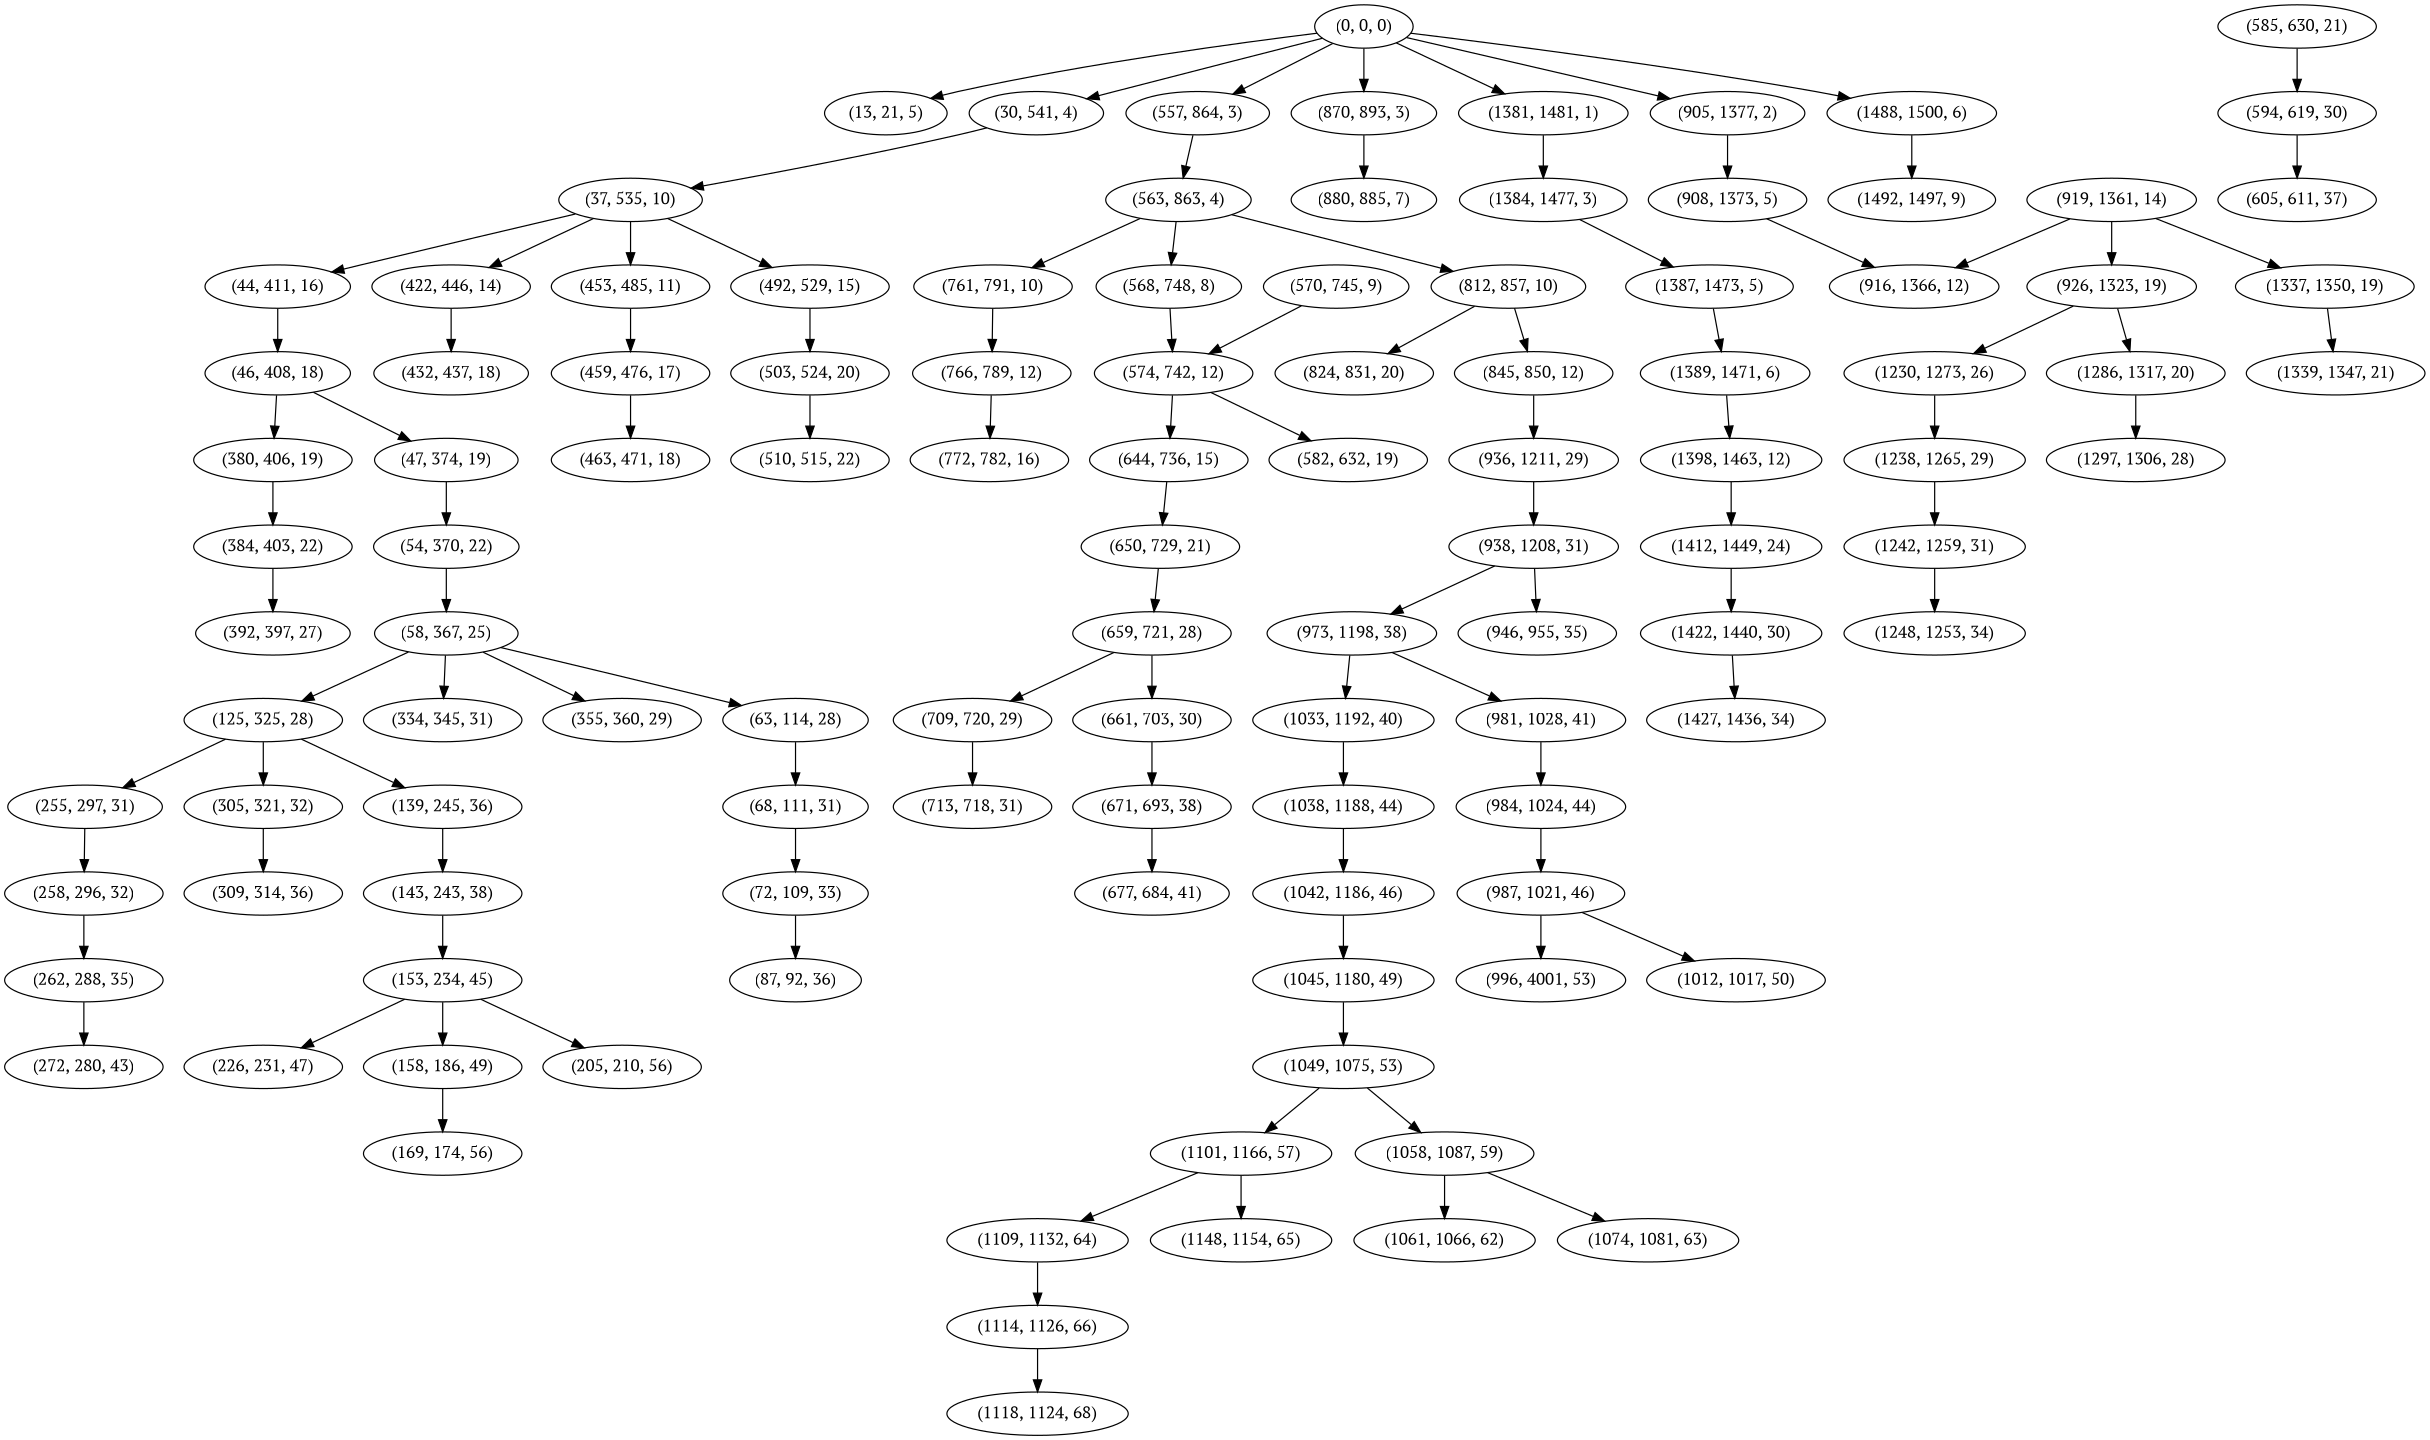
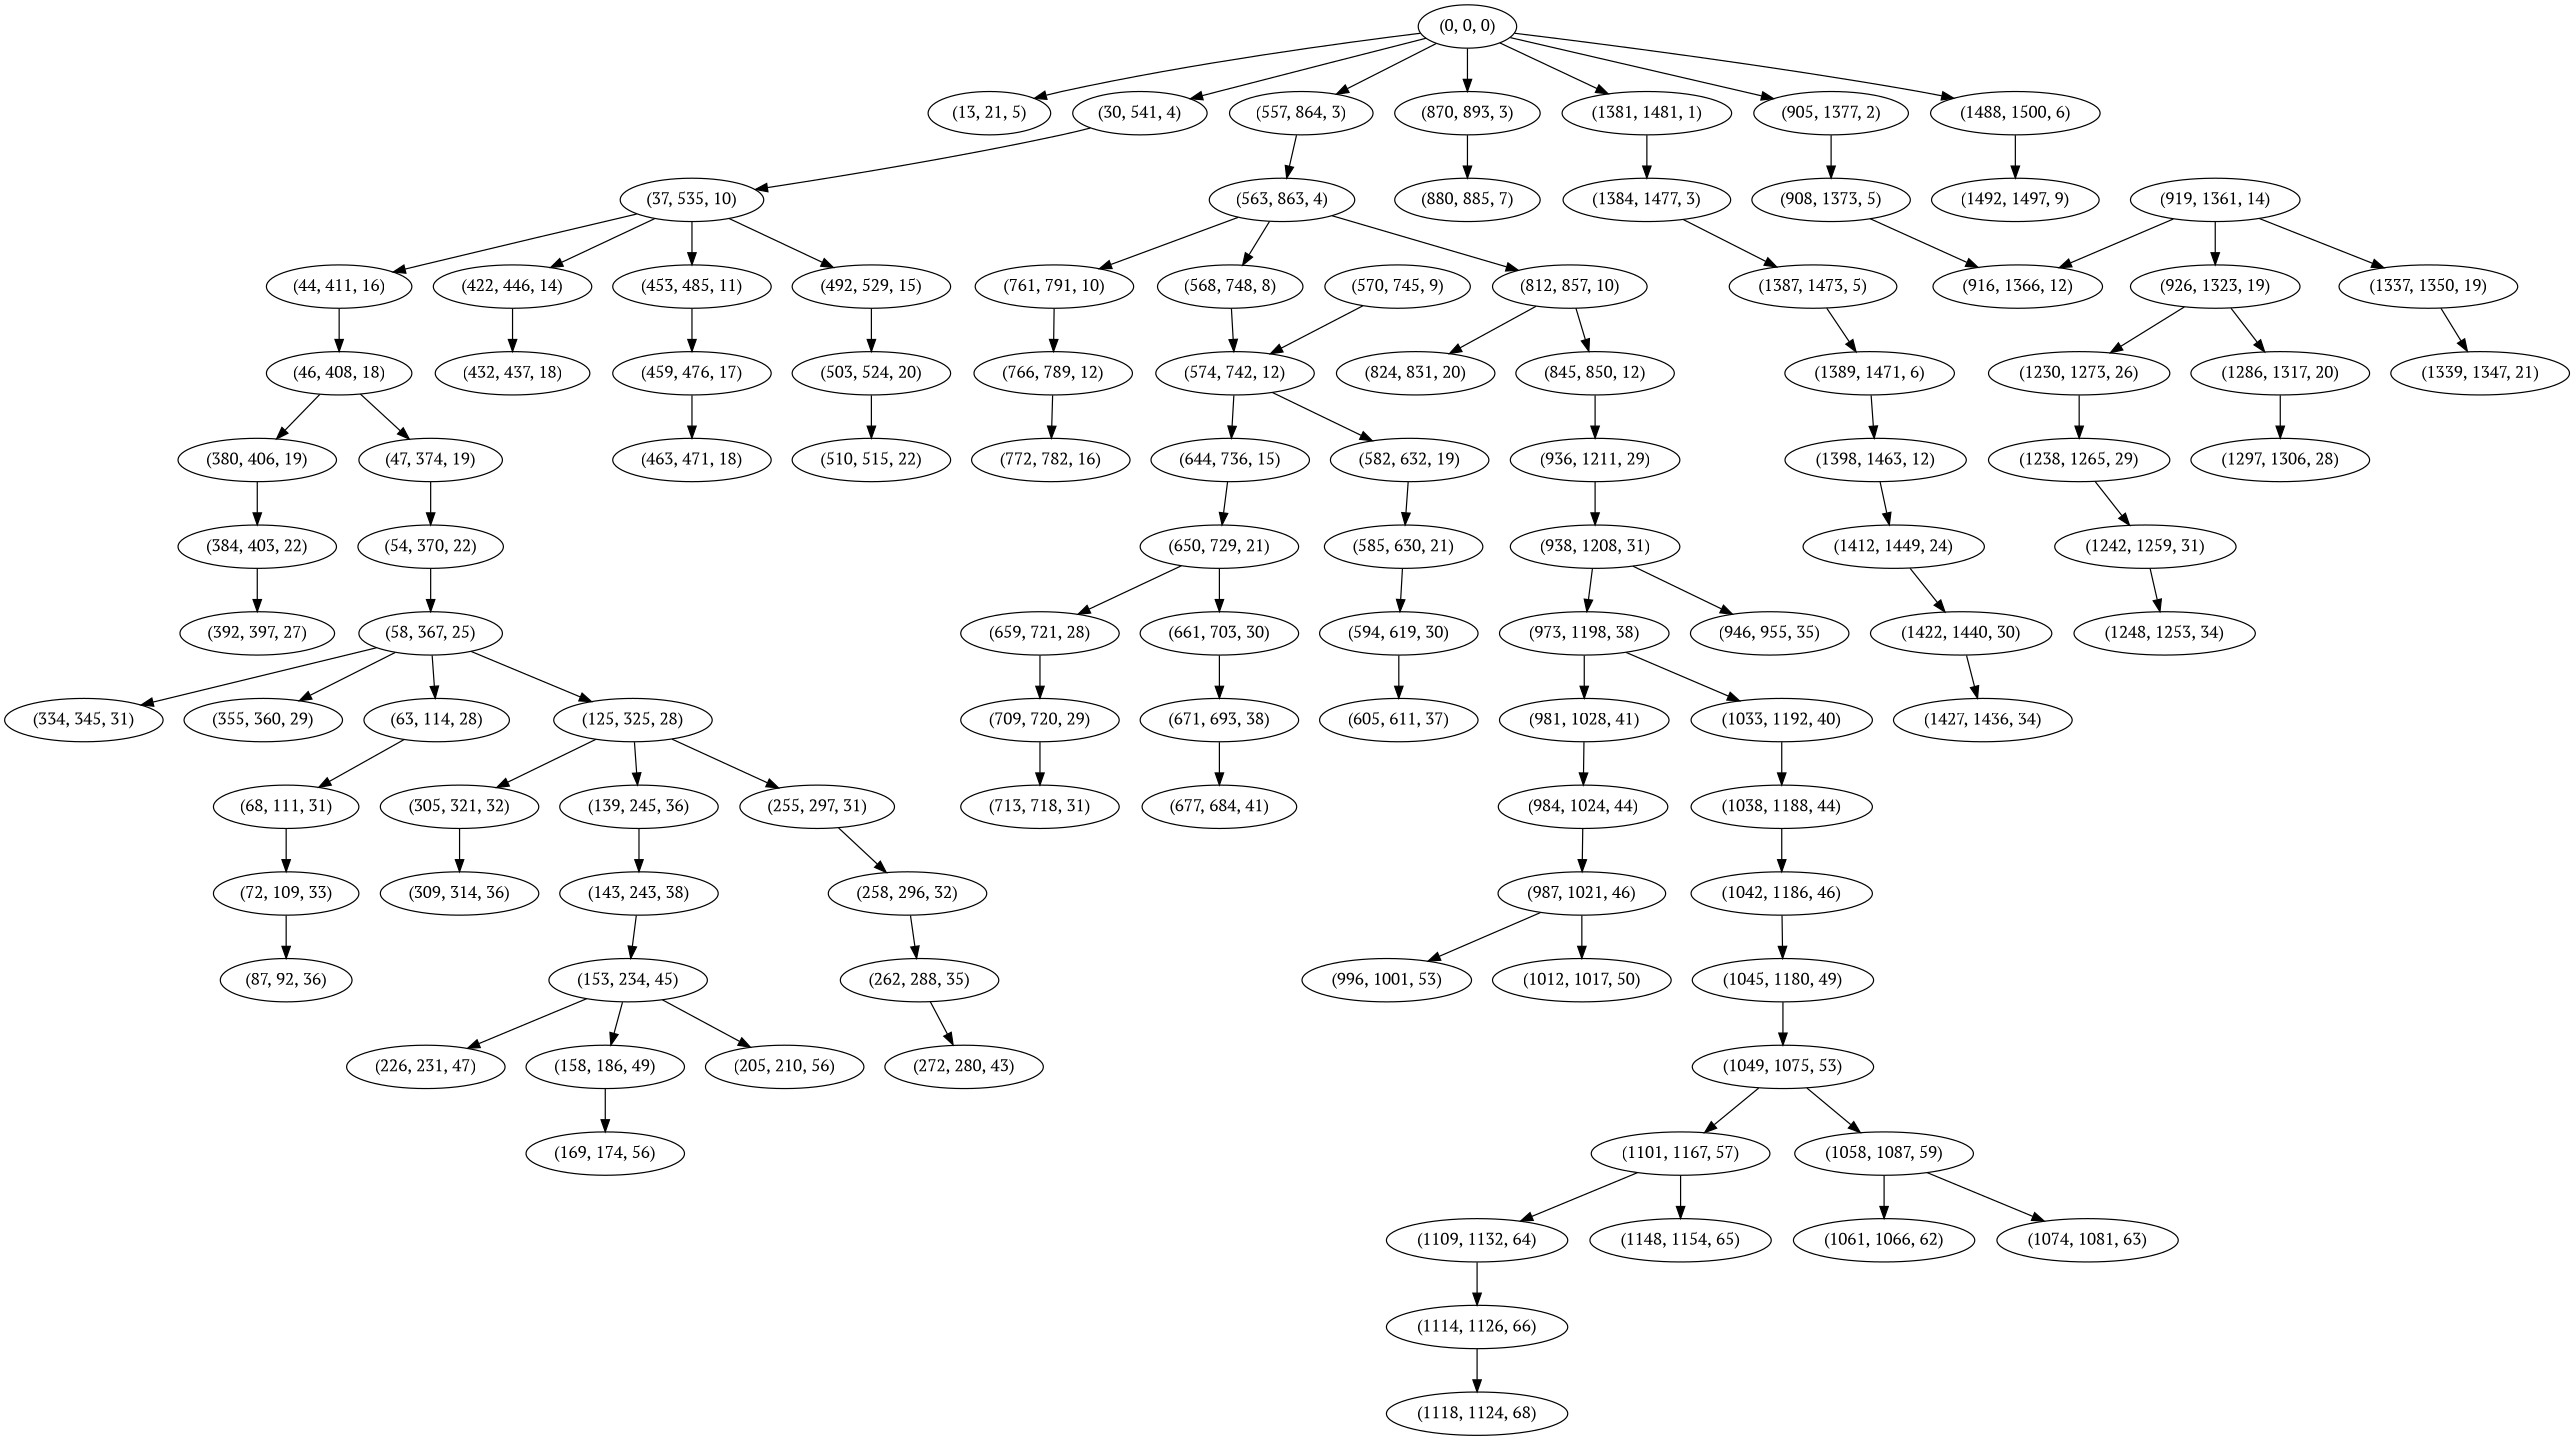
none -> (1407, 497)
(1152, 671) -> (1219, 584)
(1541, 980) -> (1387, 980)
(1241, 1154) -> (1681, 1154)
